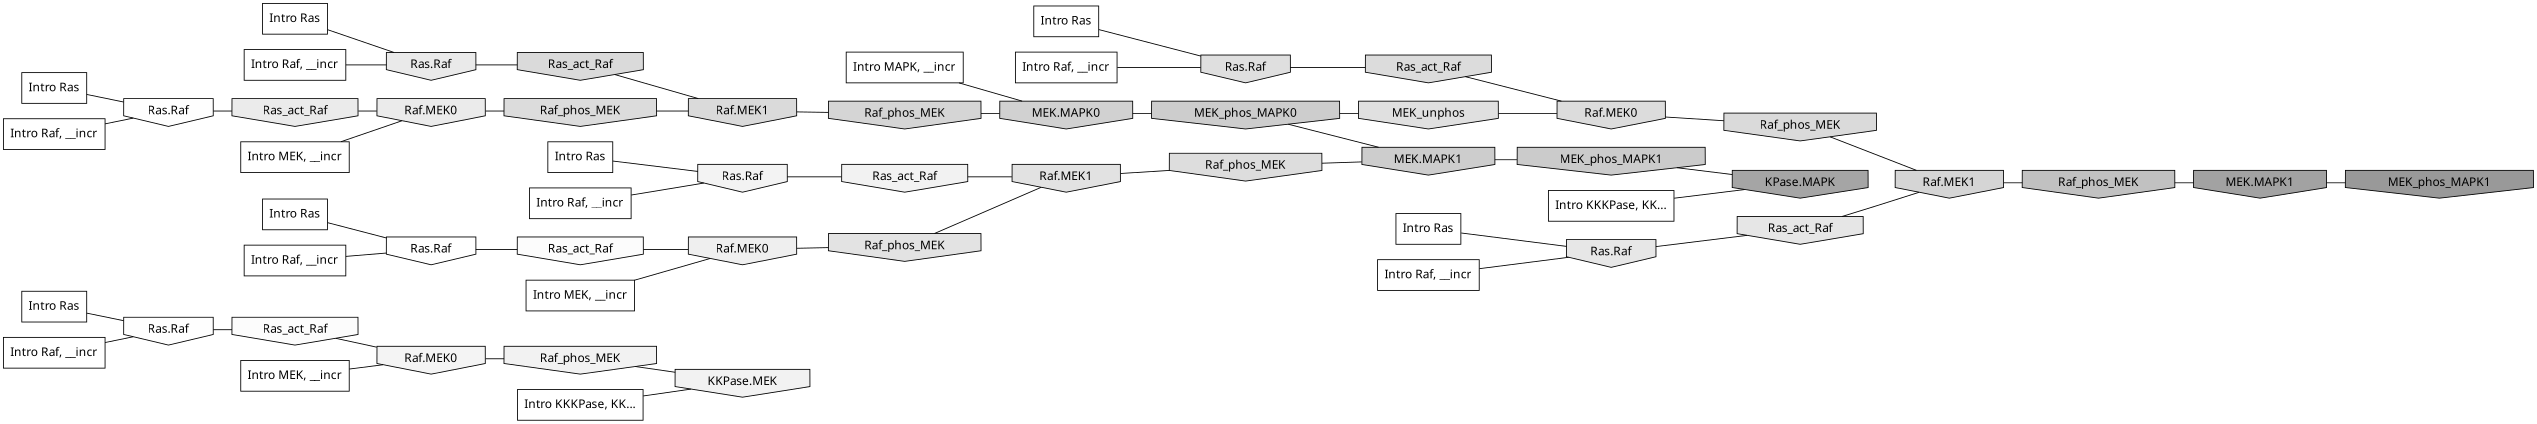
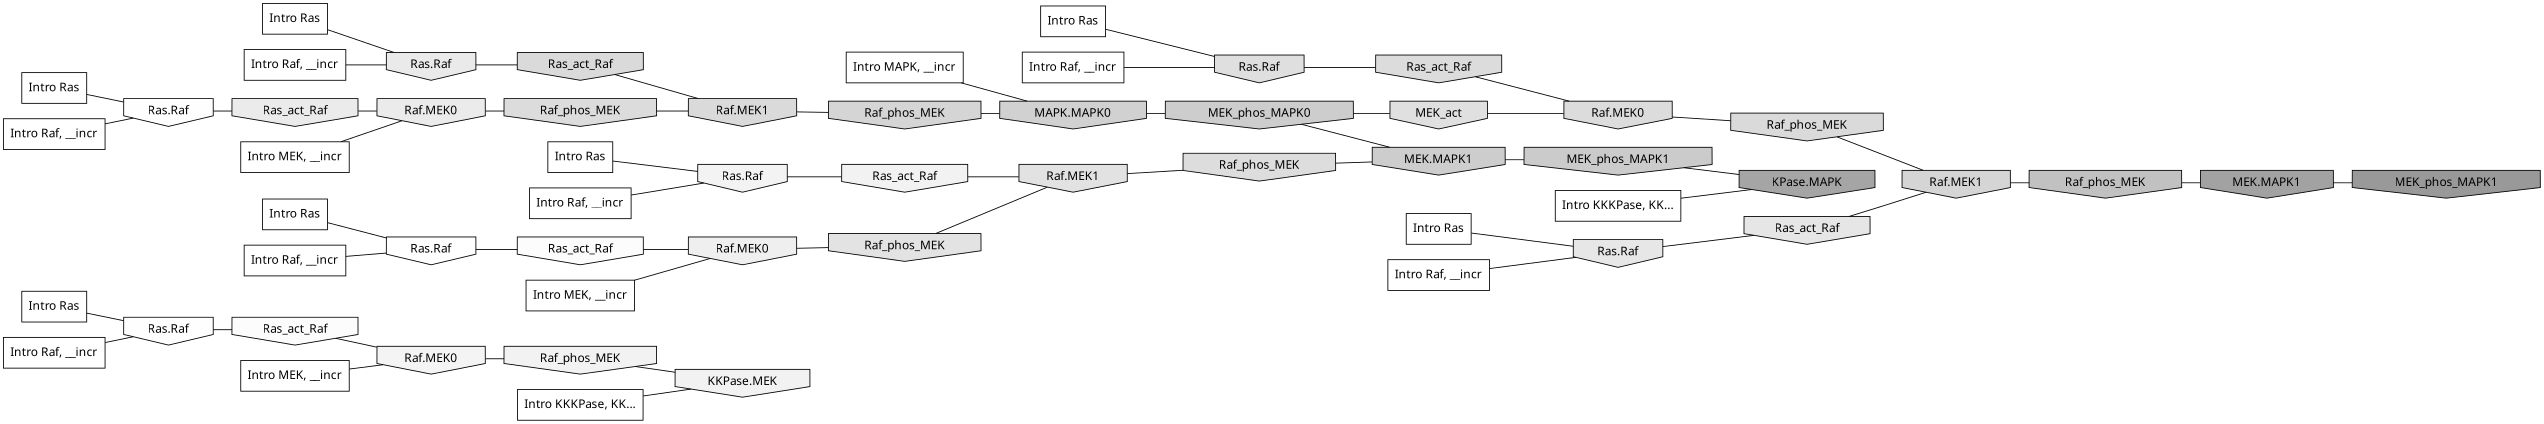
(1066, 114) -> (1073, 114)
(1428, 114) -> (1439, 114)
